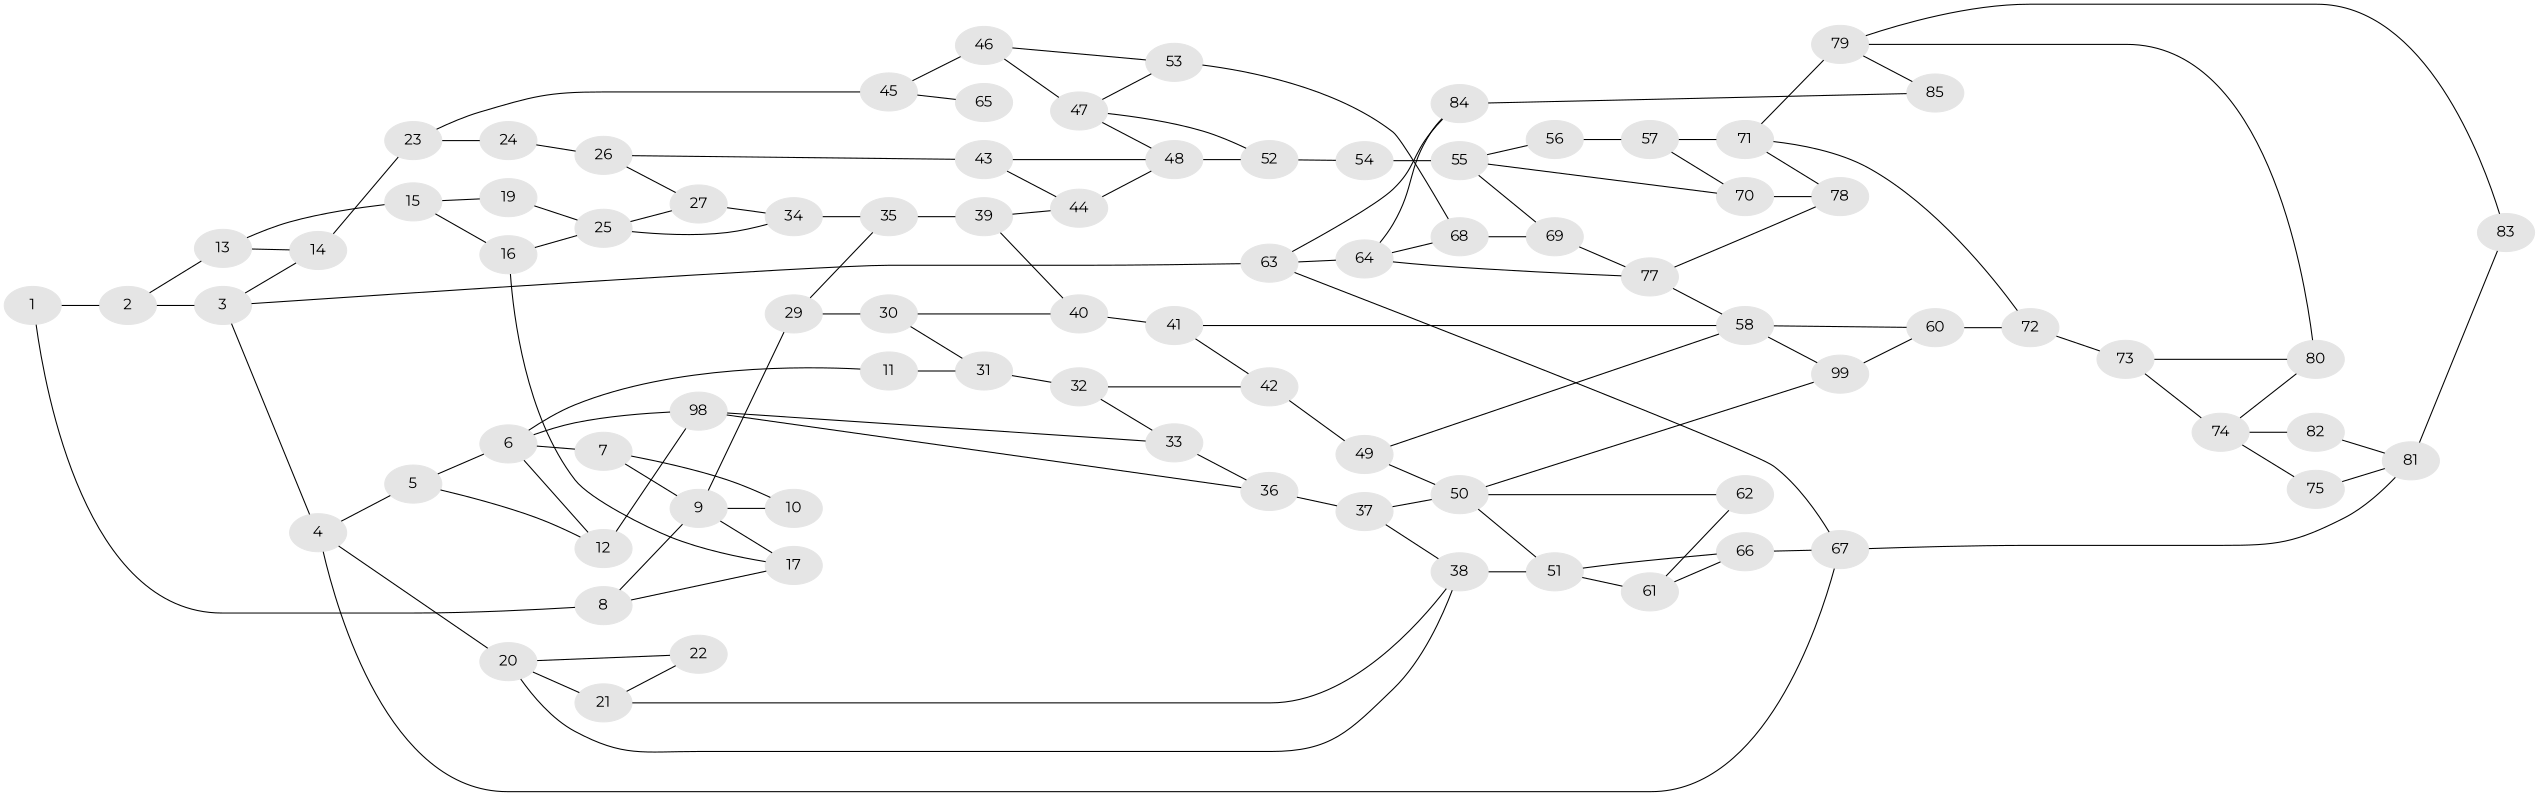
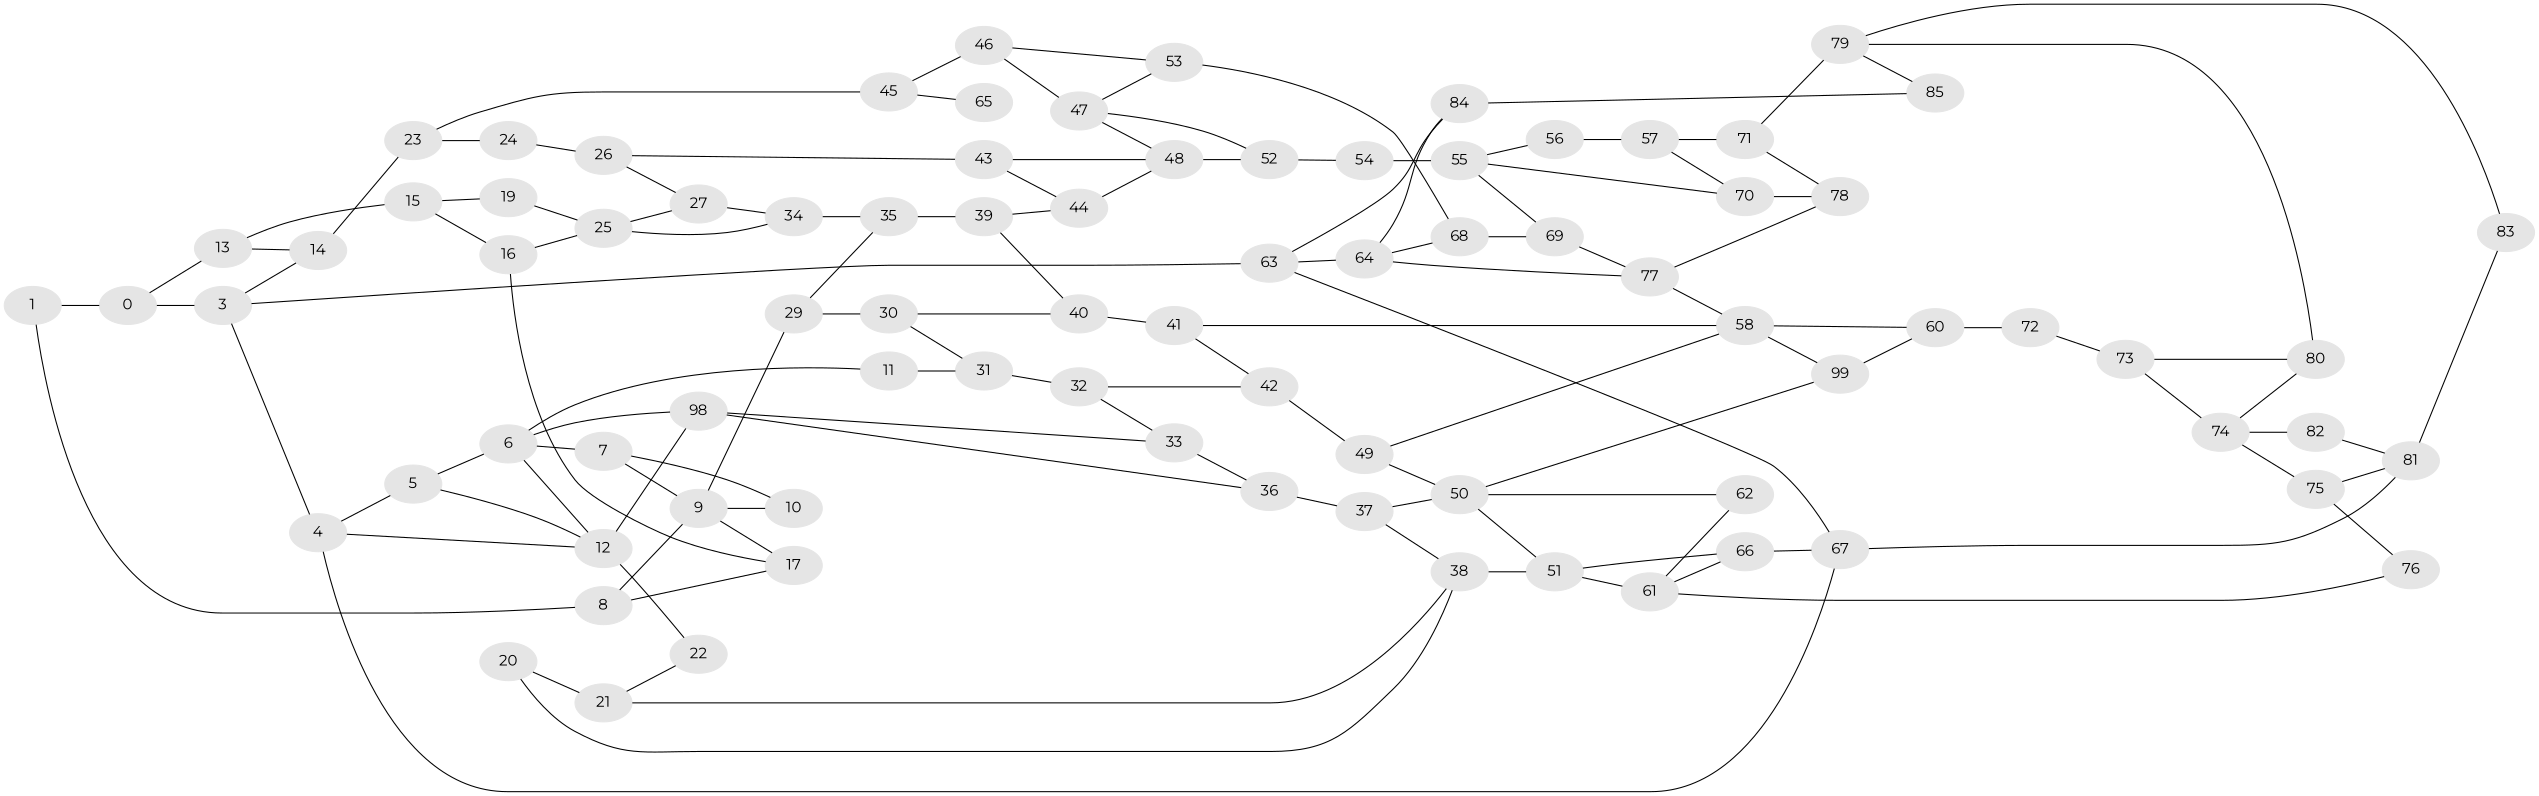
(1913, 199) -> none
(128, 305) -> (128, 305)
none -> (2411, 570)
(413, 597) -> (461, 541)
(604, 658) -> (654, 602)
